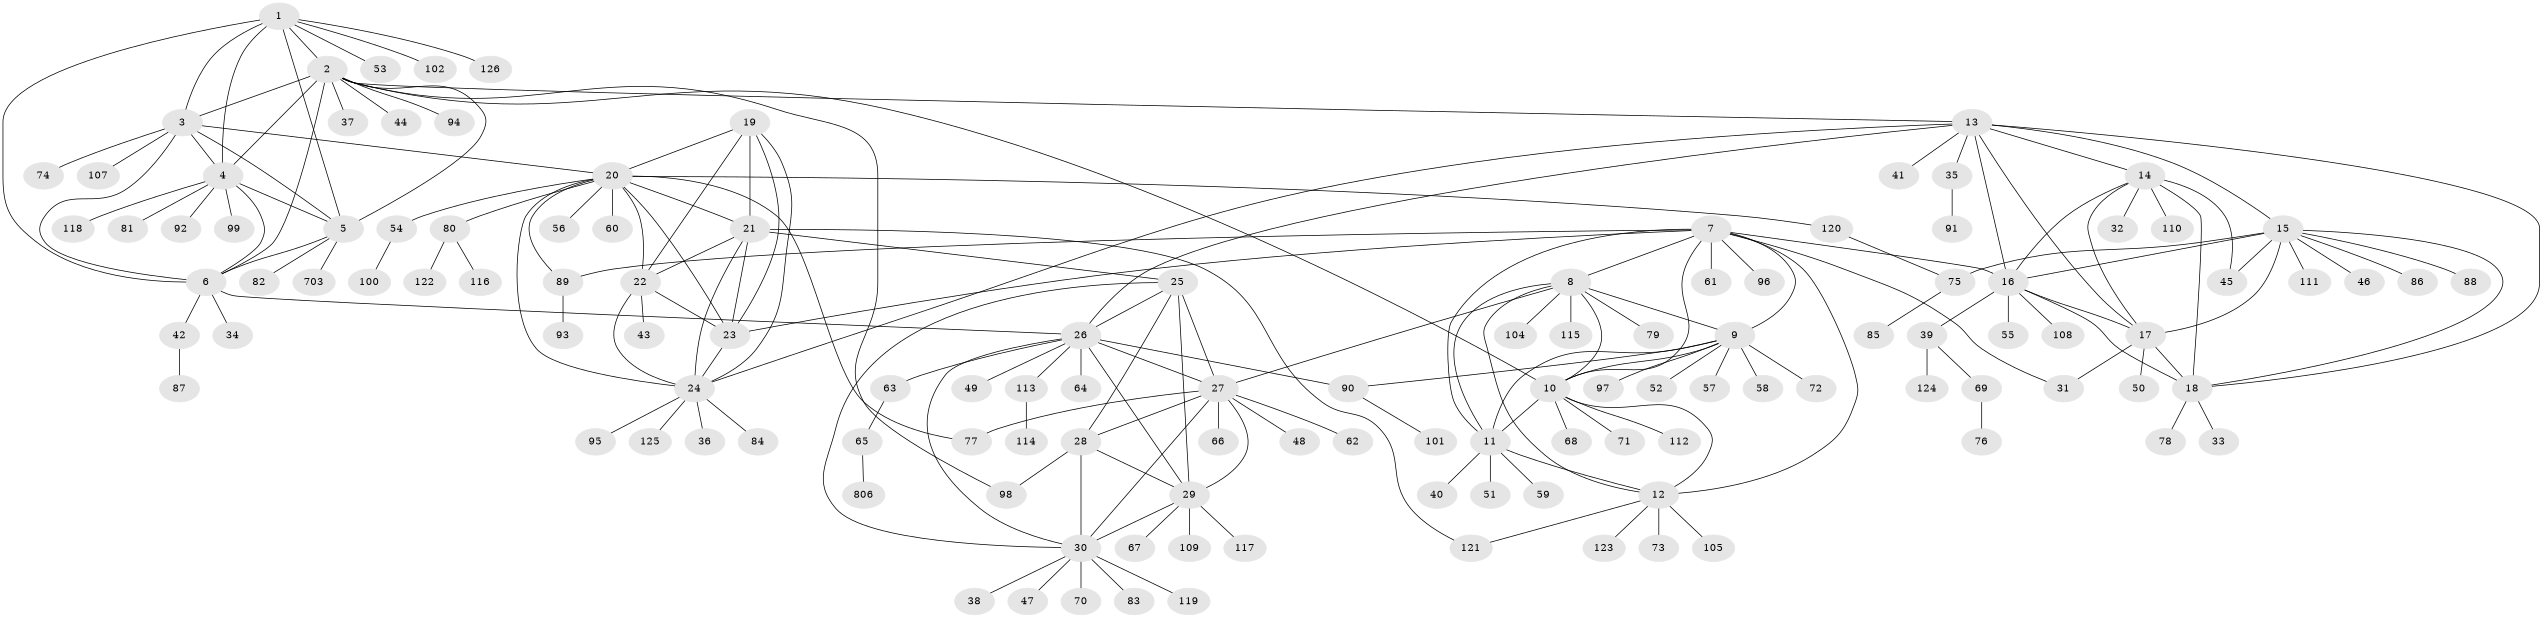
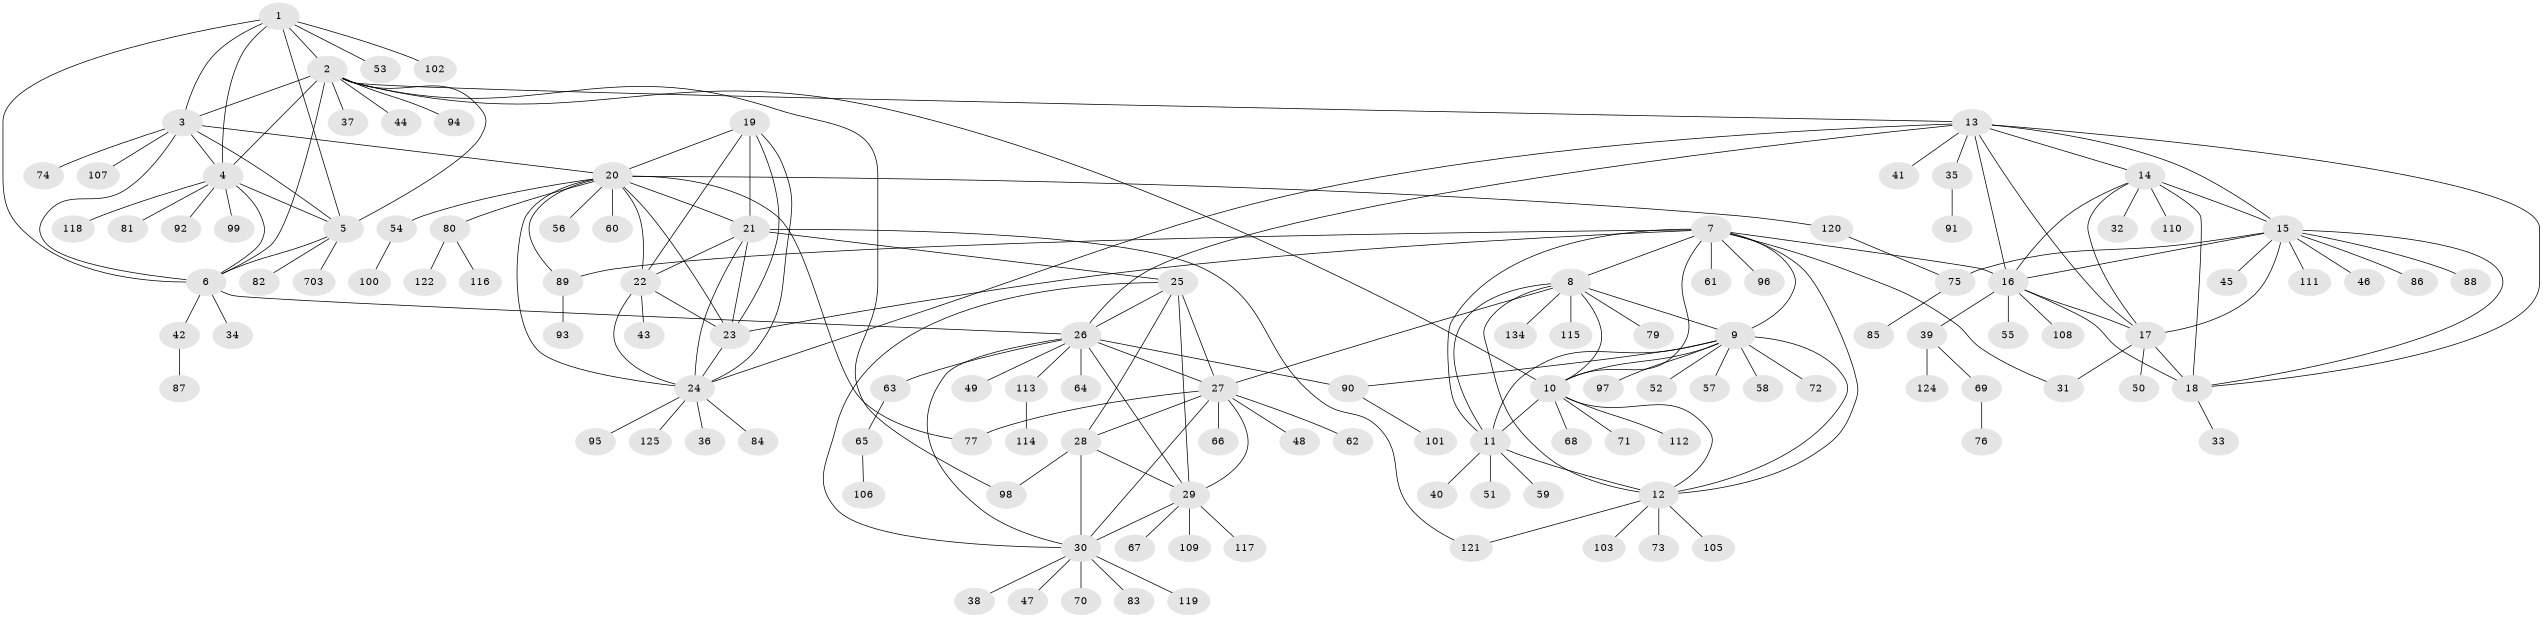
(491, 69) -> none
(2220, 209) -> (2215, 201)
(1515, 335) -> (1515, 335)
none -> (1822, 427)
(2166, 442) -> none
(864, 495) -> (864, 495)
(1604, 548) -> (1604, 548)
